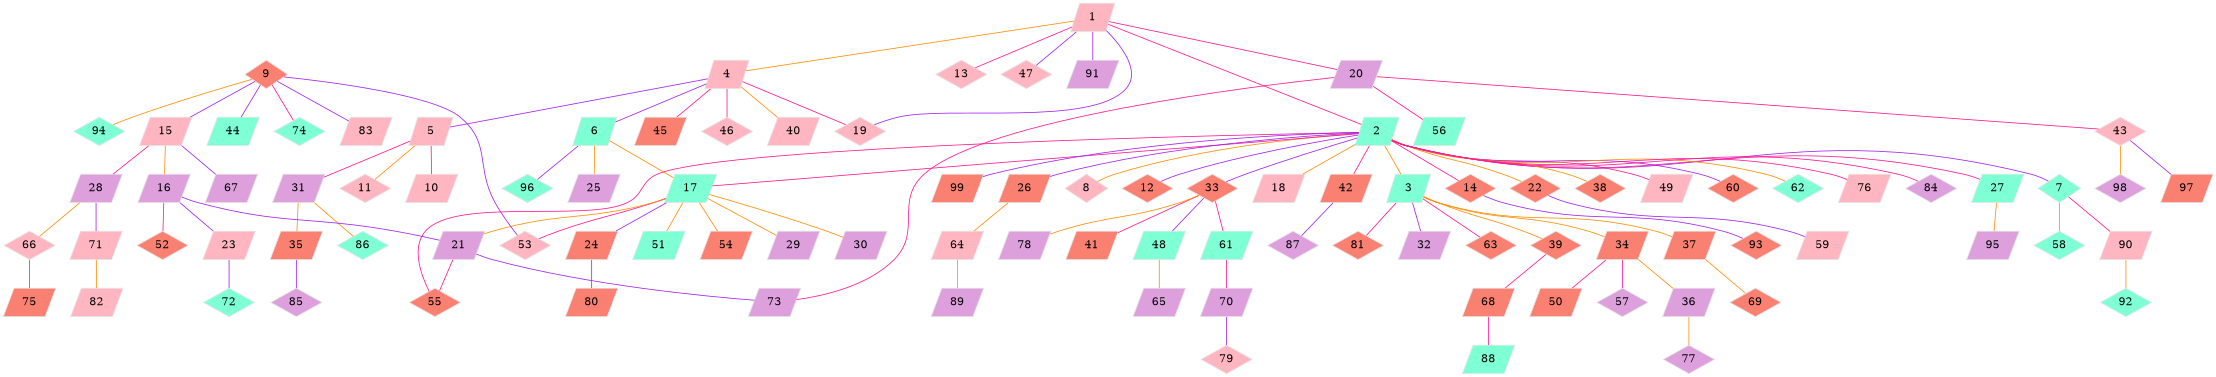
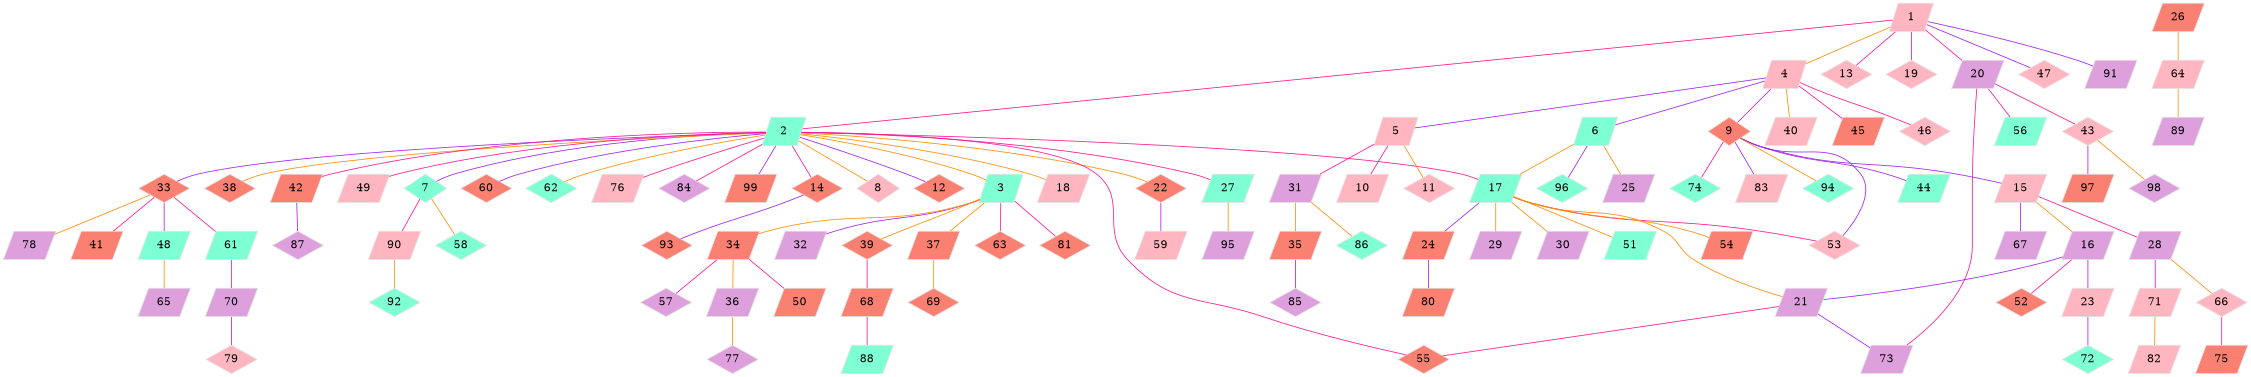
(794, 103) -> (1754, 106)
(1142, 156) -> none
